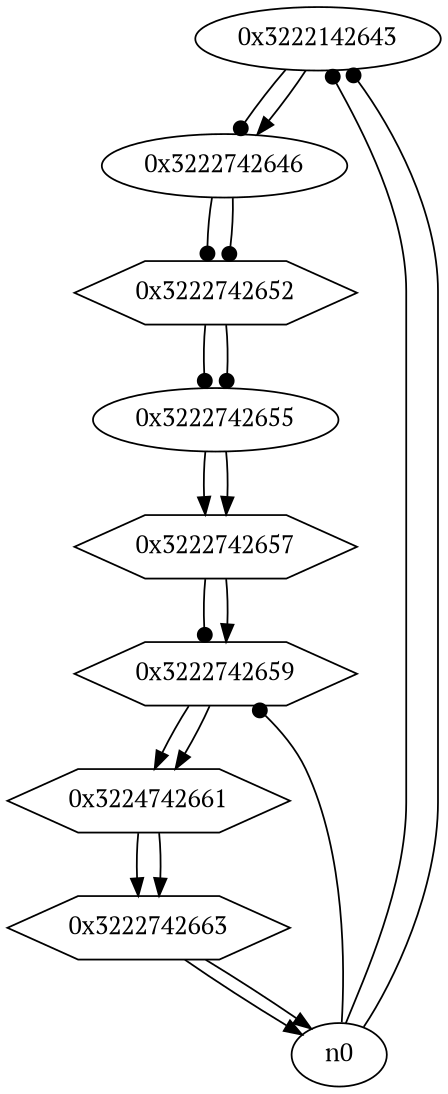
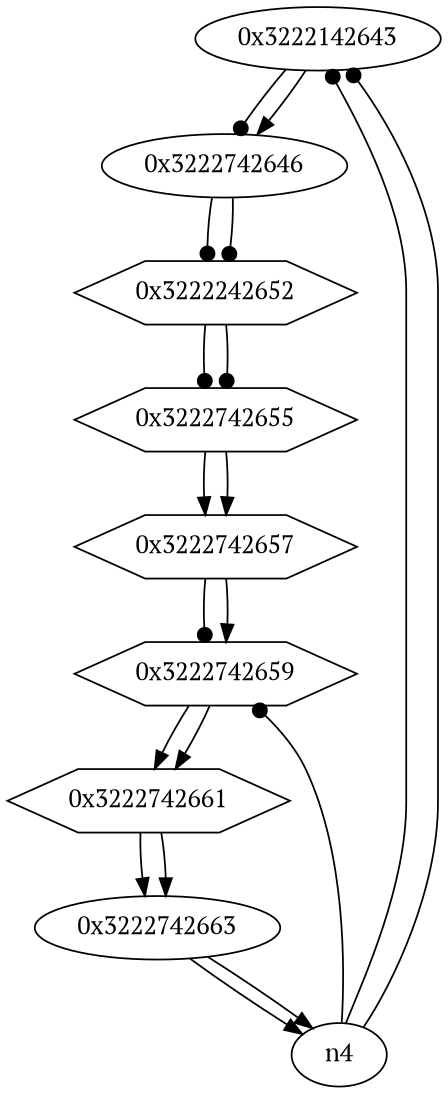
(216, 293) -> (216, 293)
(216, 420) -> (216, 420)
(149, 801) -> (149, 801)
(149, 928) -> (158, 928)
(339, 1055) -> (339, 1055)
